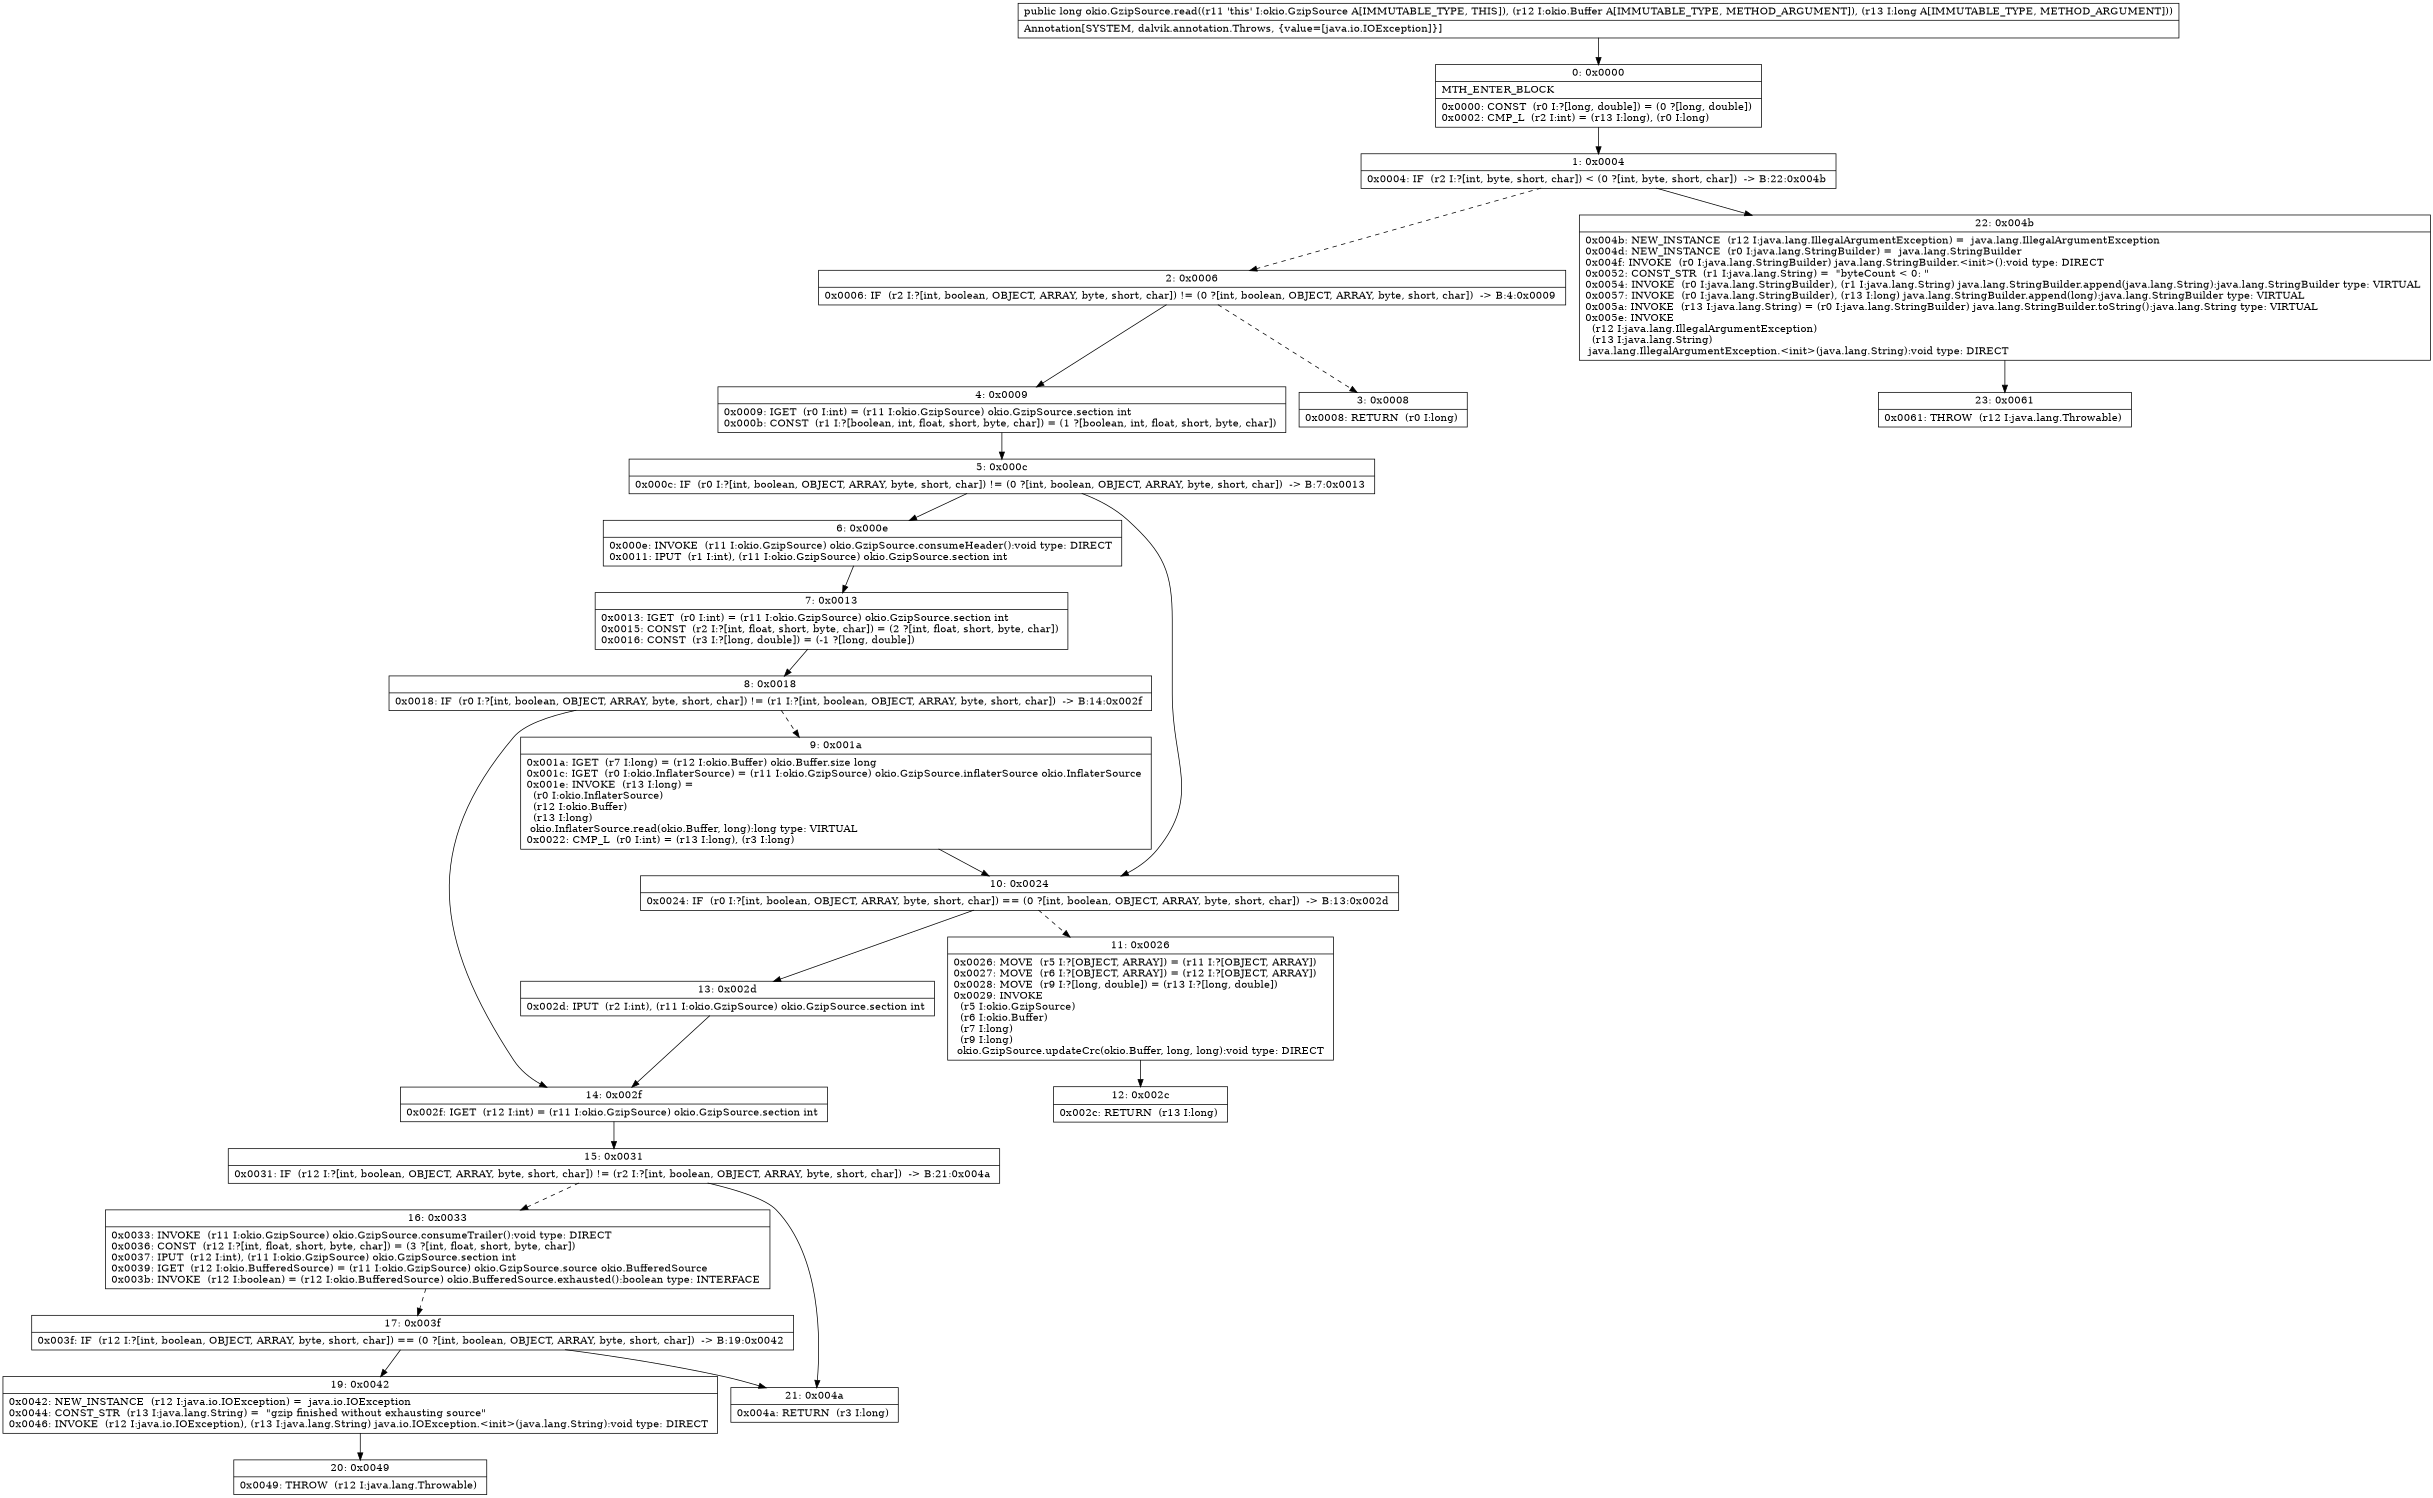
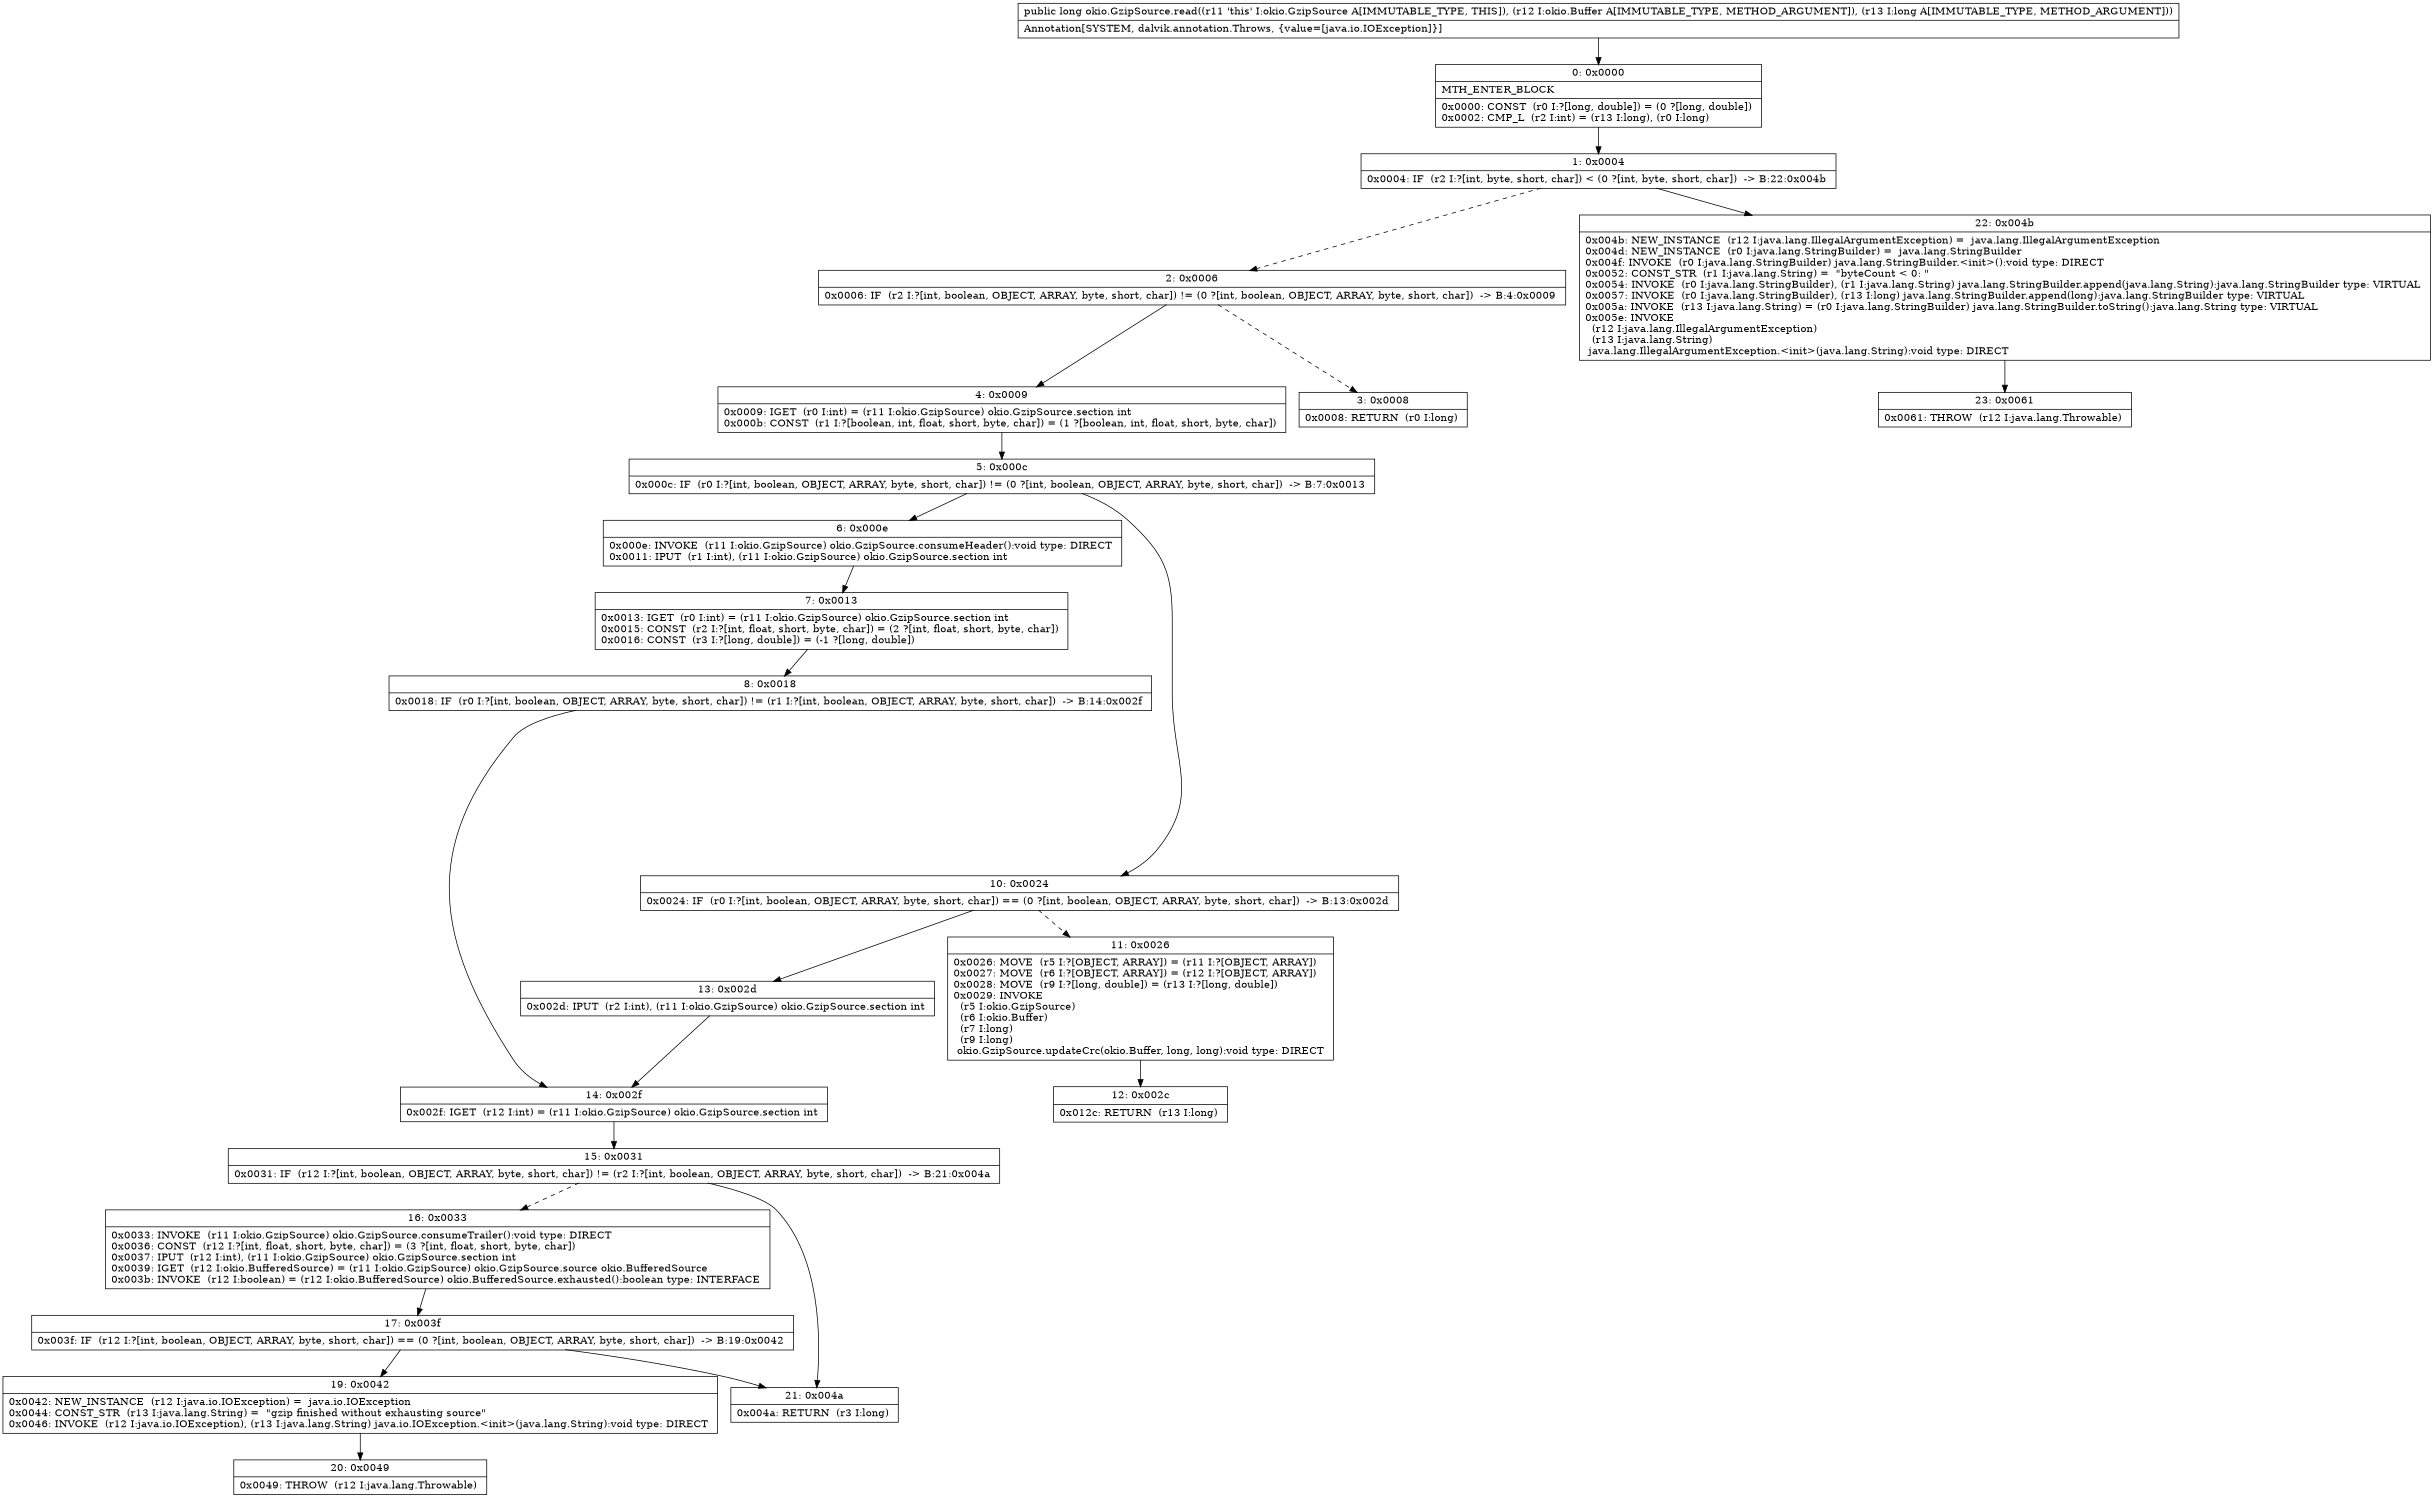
(836, 793) -> none
(1141, 1113) -> (1141, 1113)
(423, 1299) -> (423, 1299)
